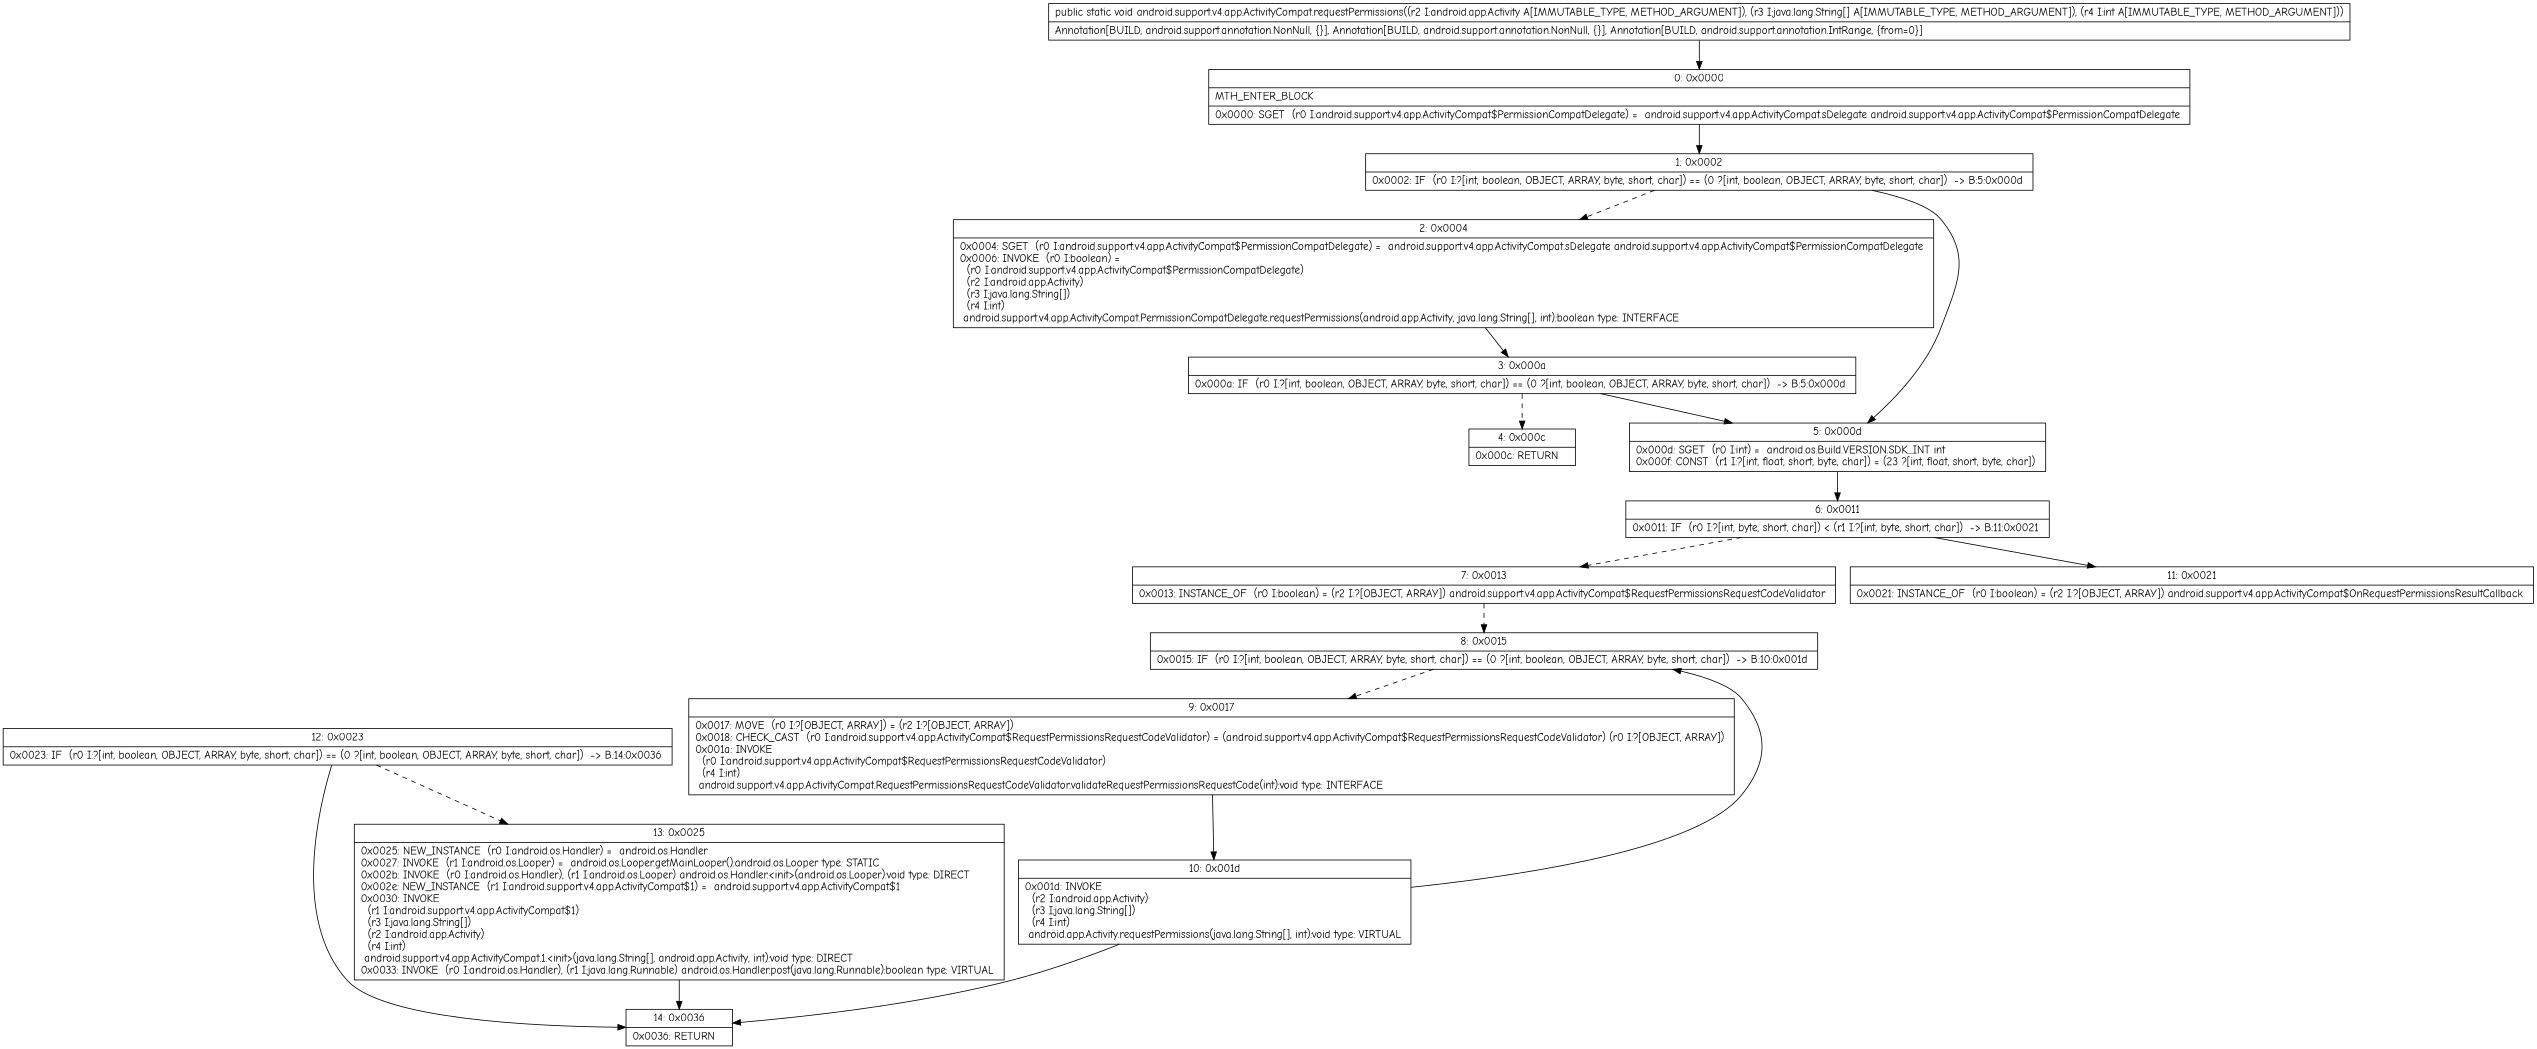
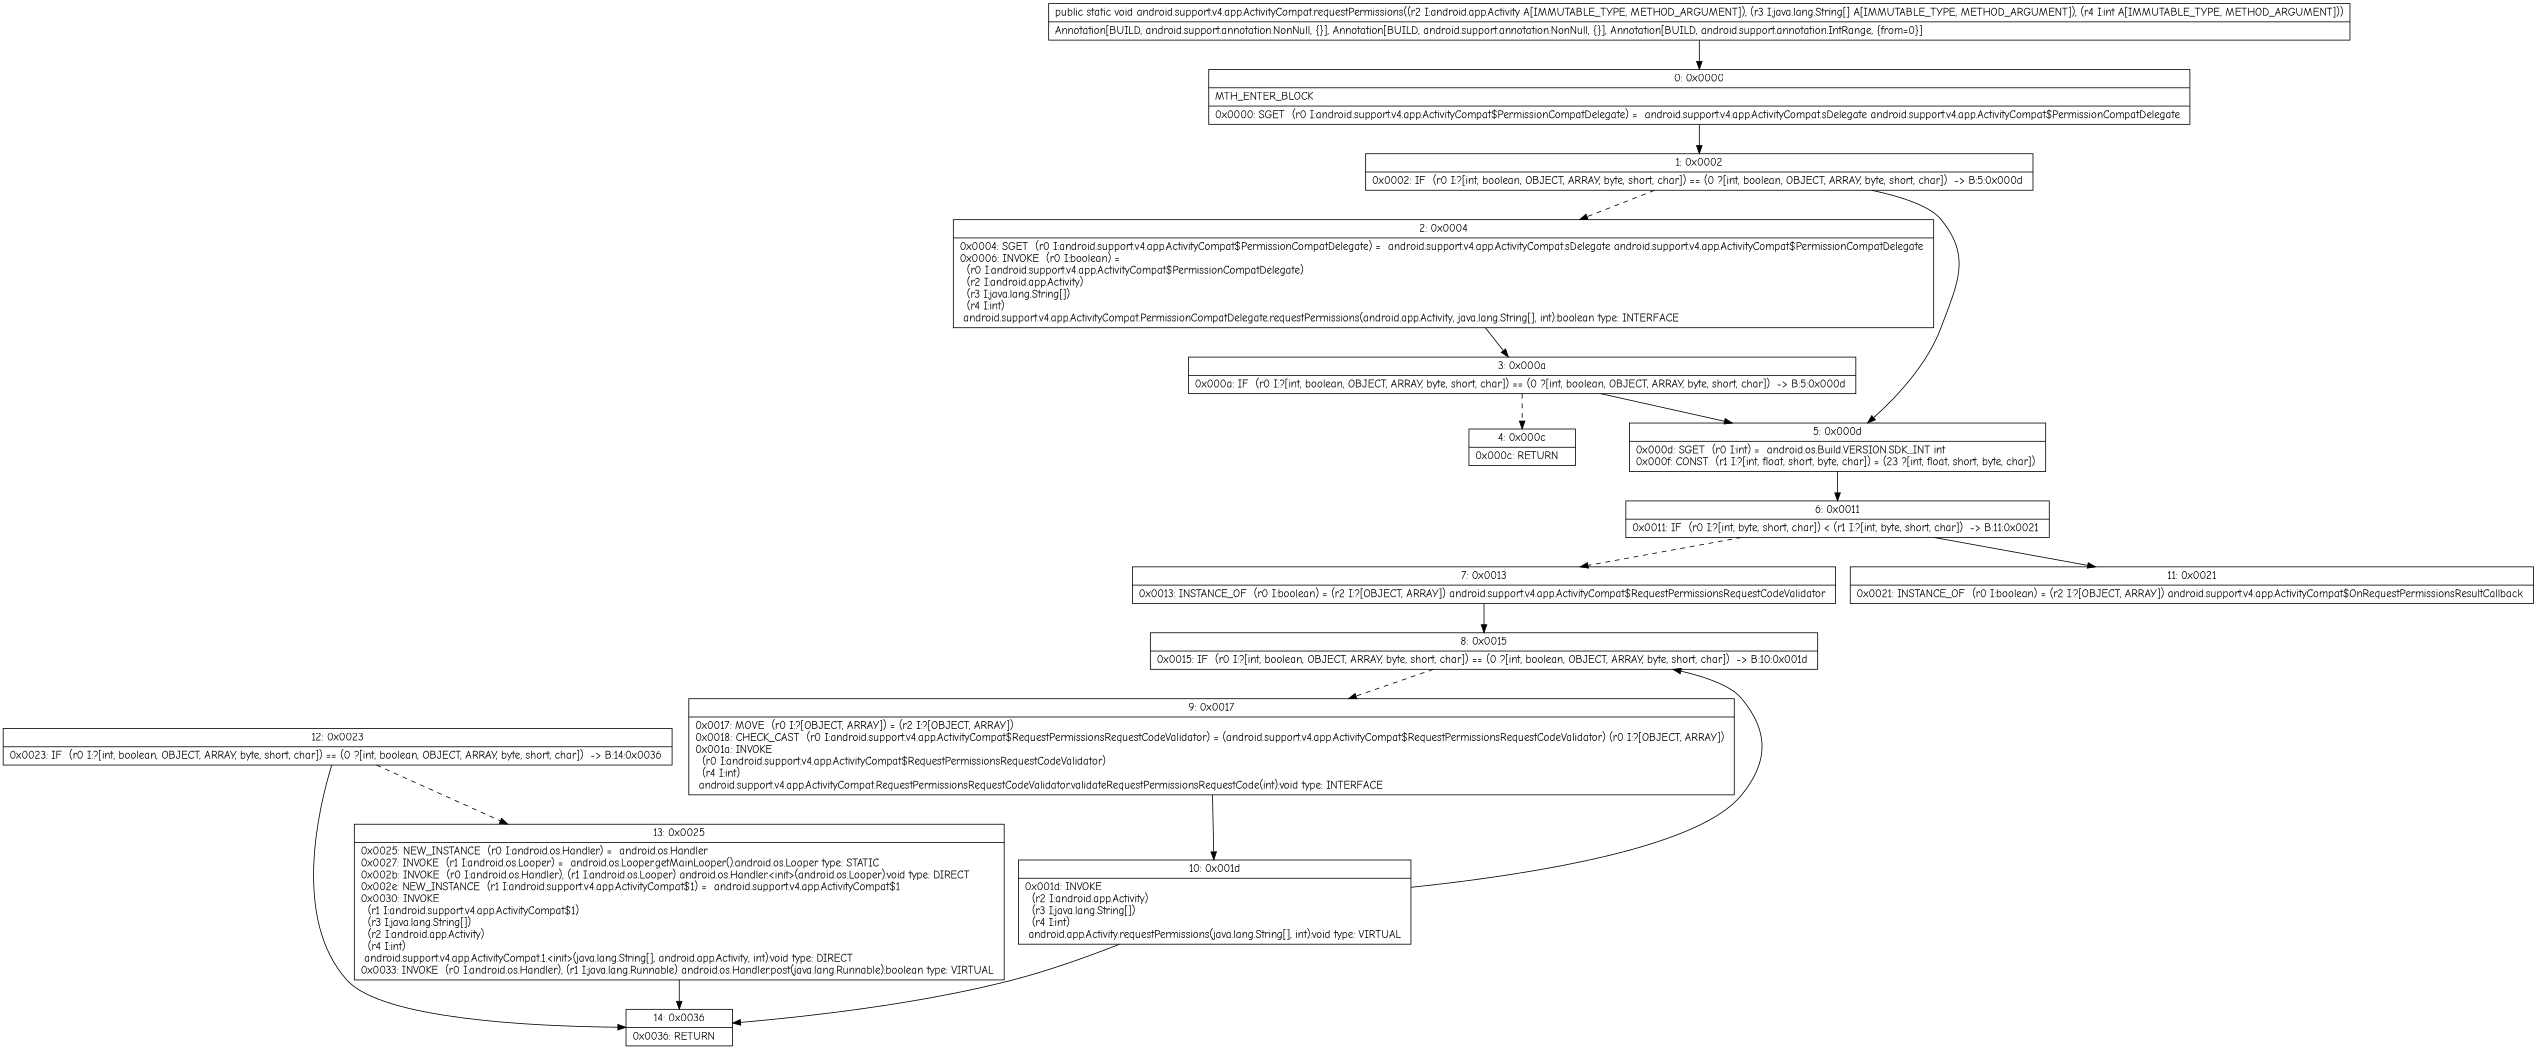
(1484, 614) -> (1484, 614)
